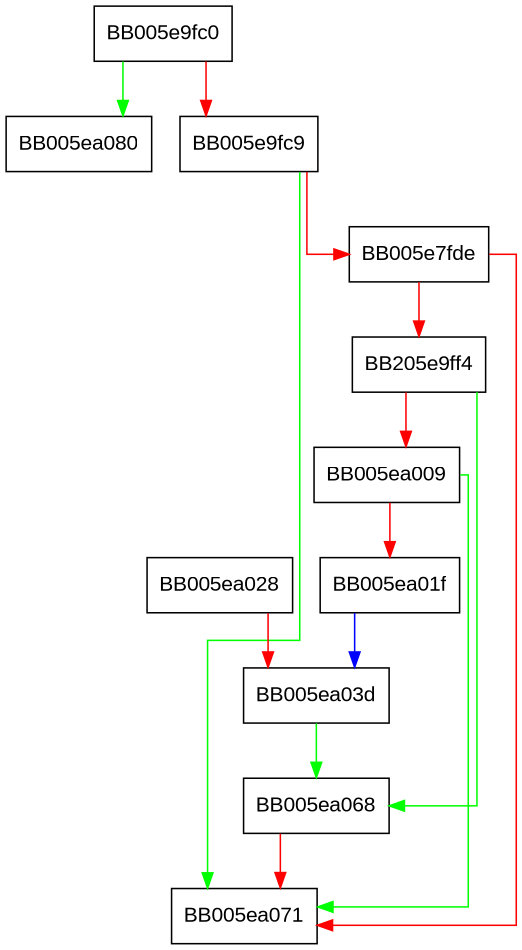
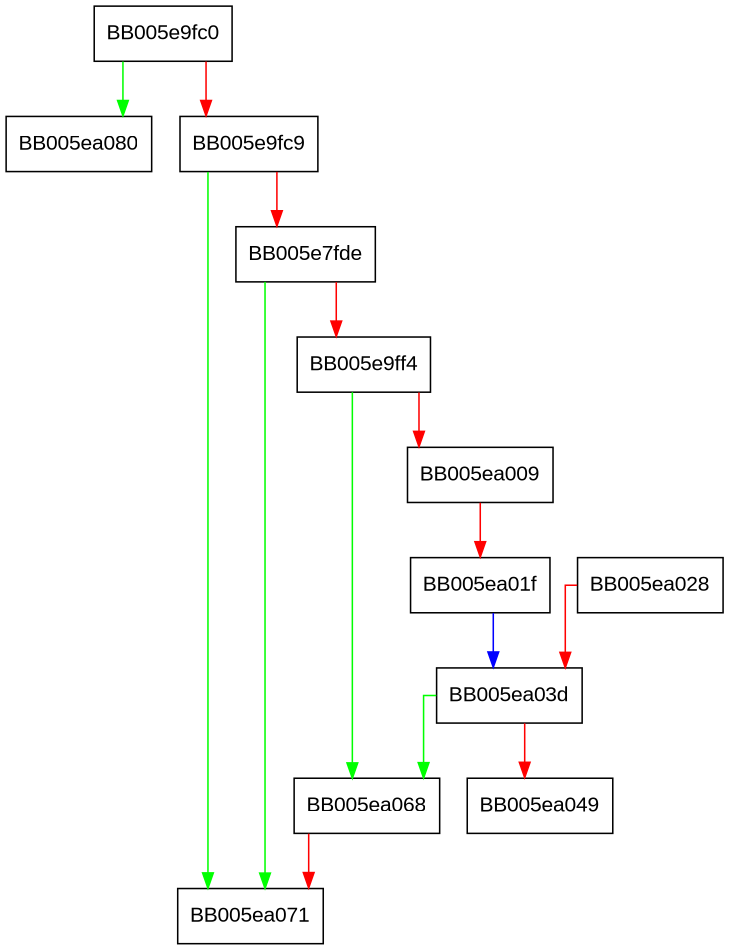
(419, 365) -> (364, 365)
(516, 668) -> (265, 577)
none -> (540, 806)
(468, 826) -> none
